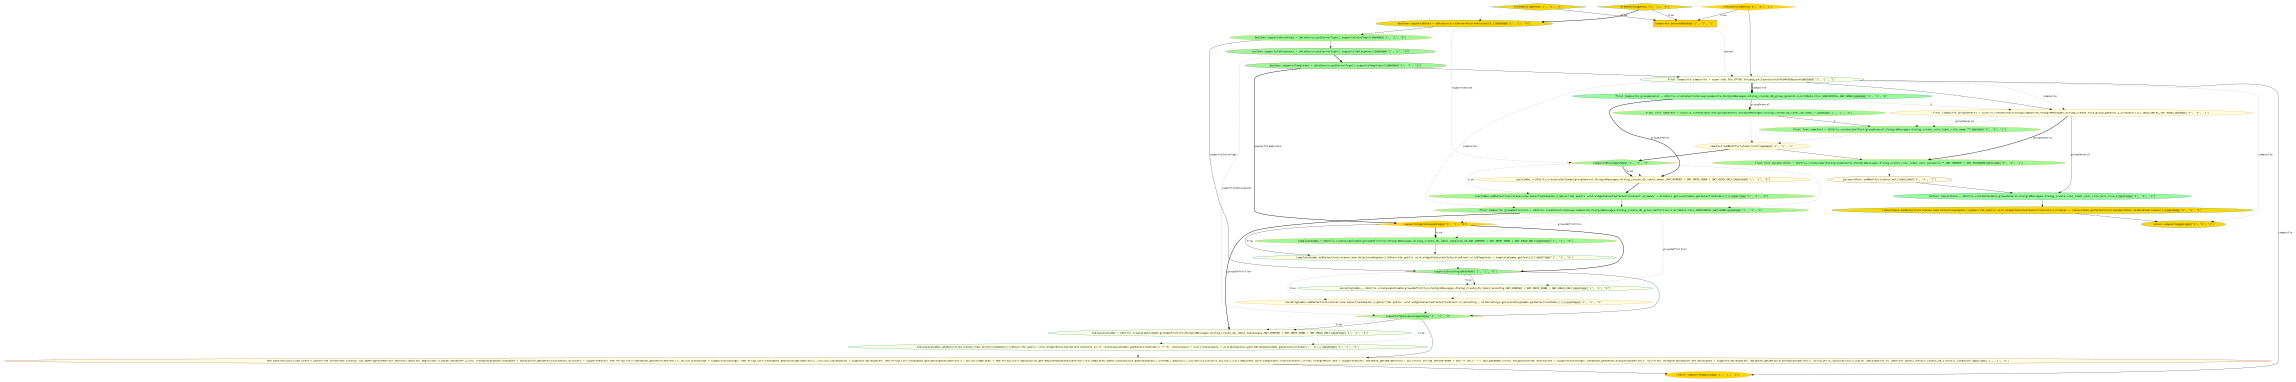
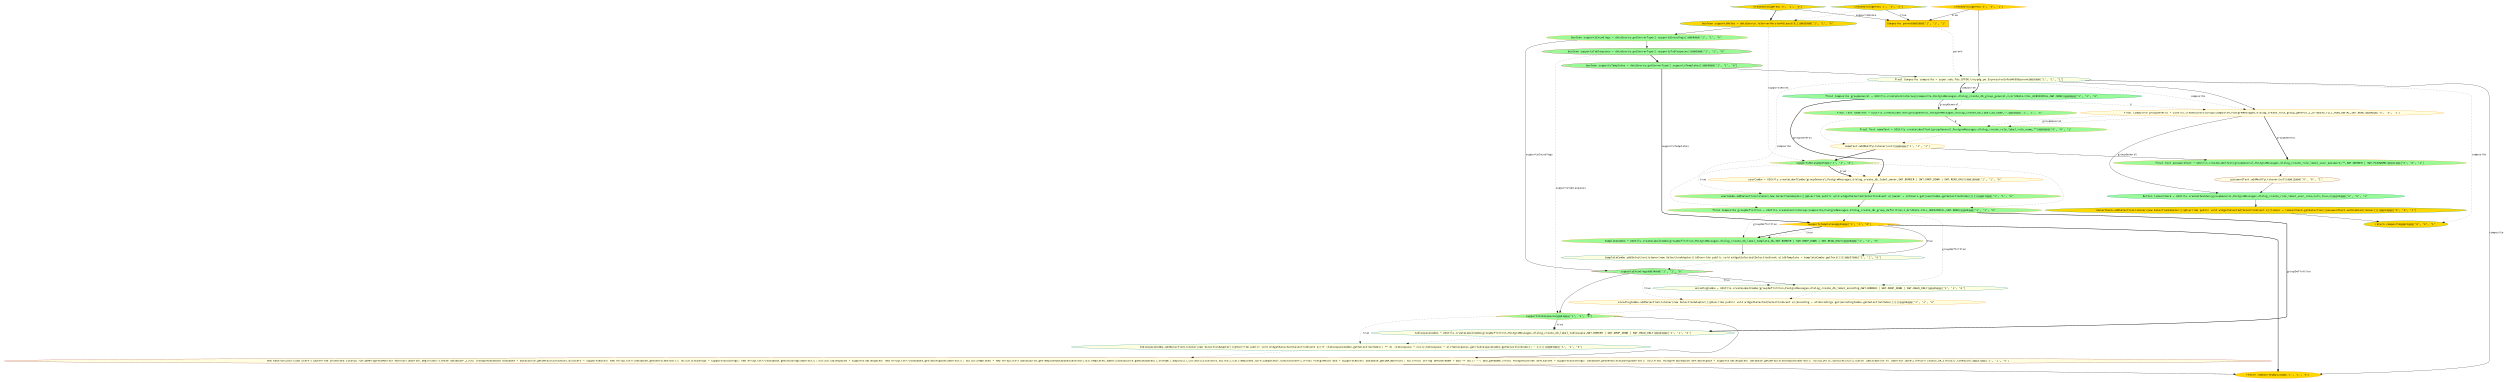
(1671, 15) -> (1866, 15)
(1606, 235) -> (2148, 231)
